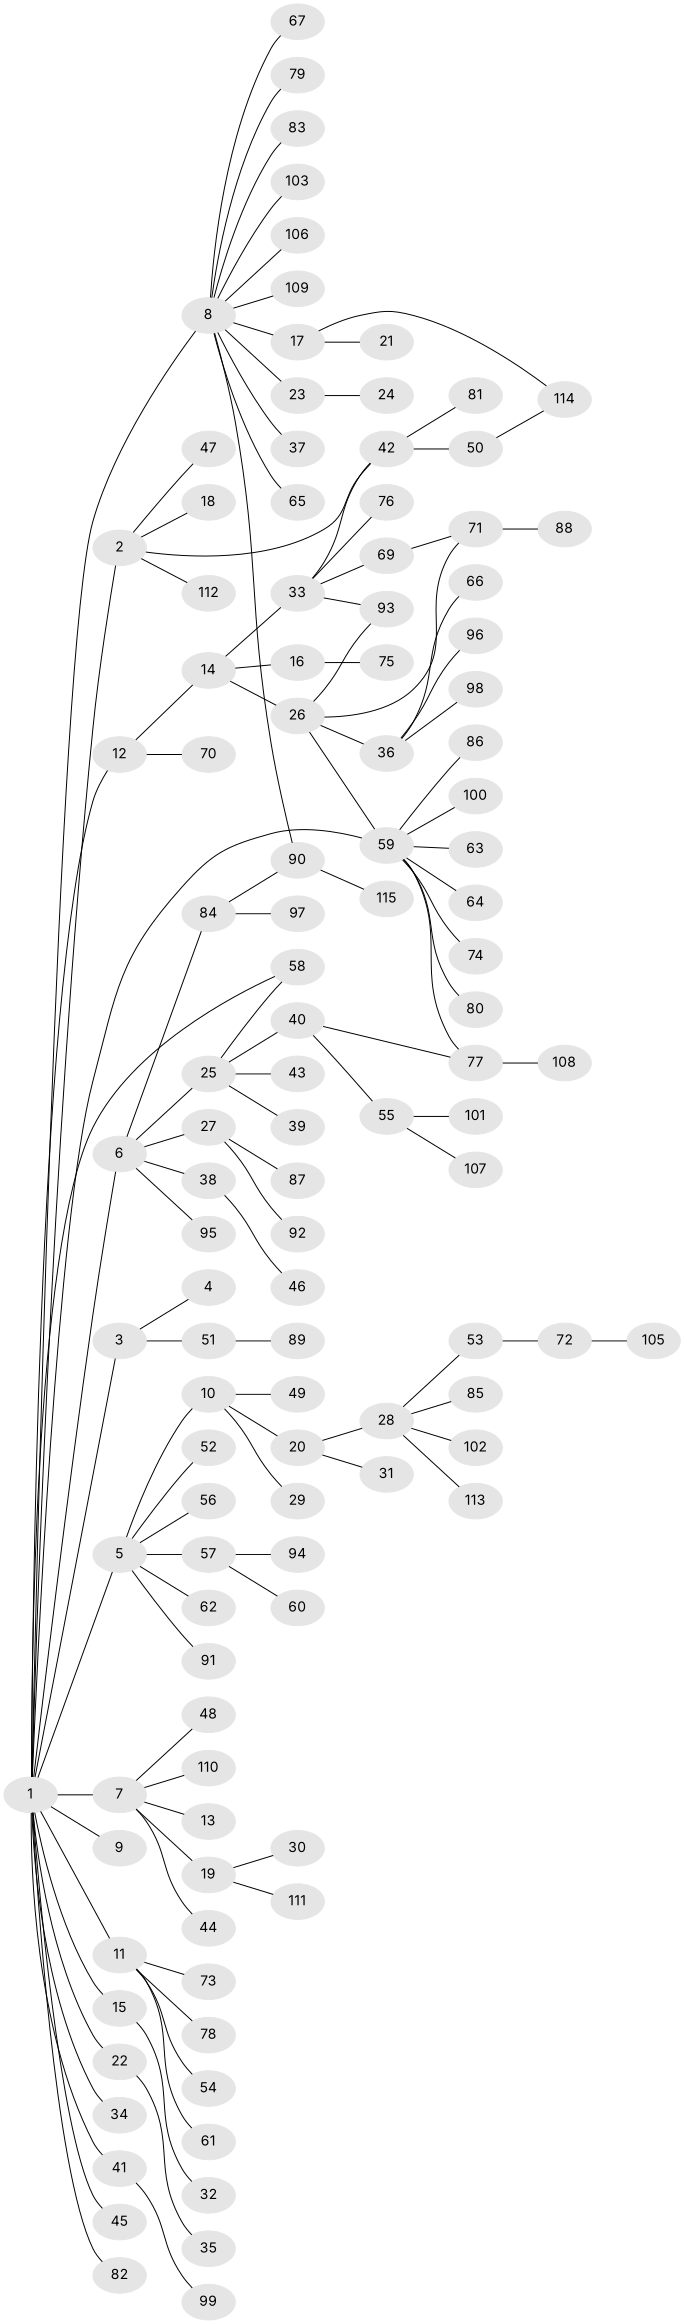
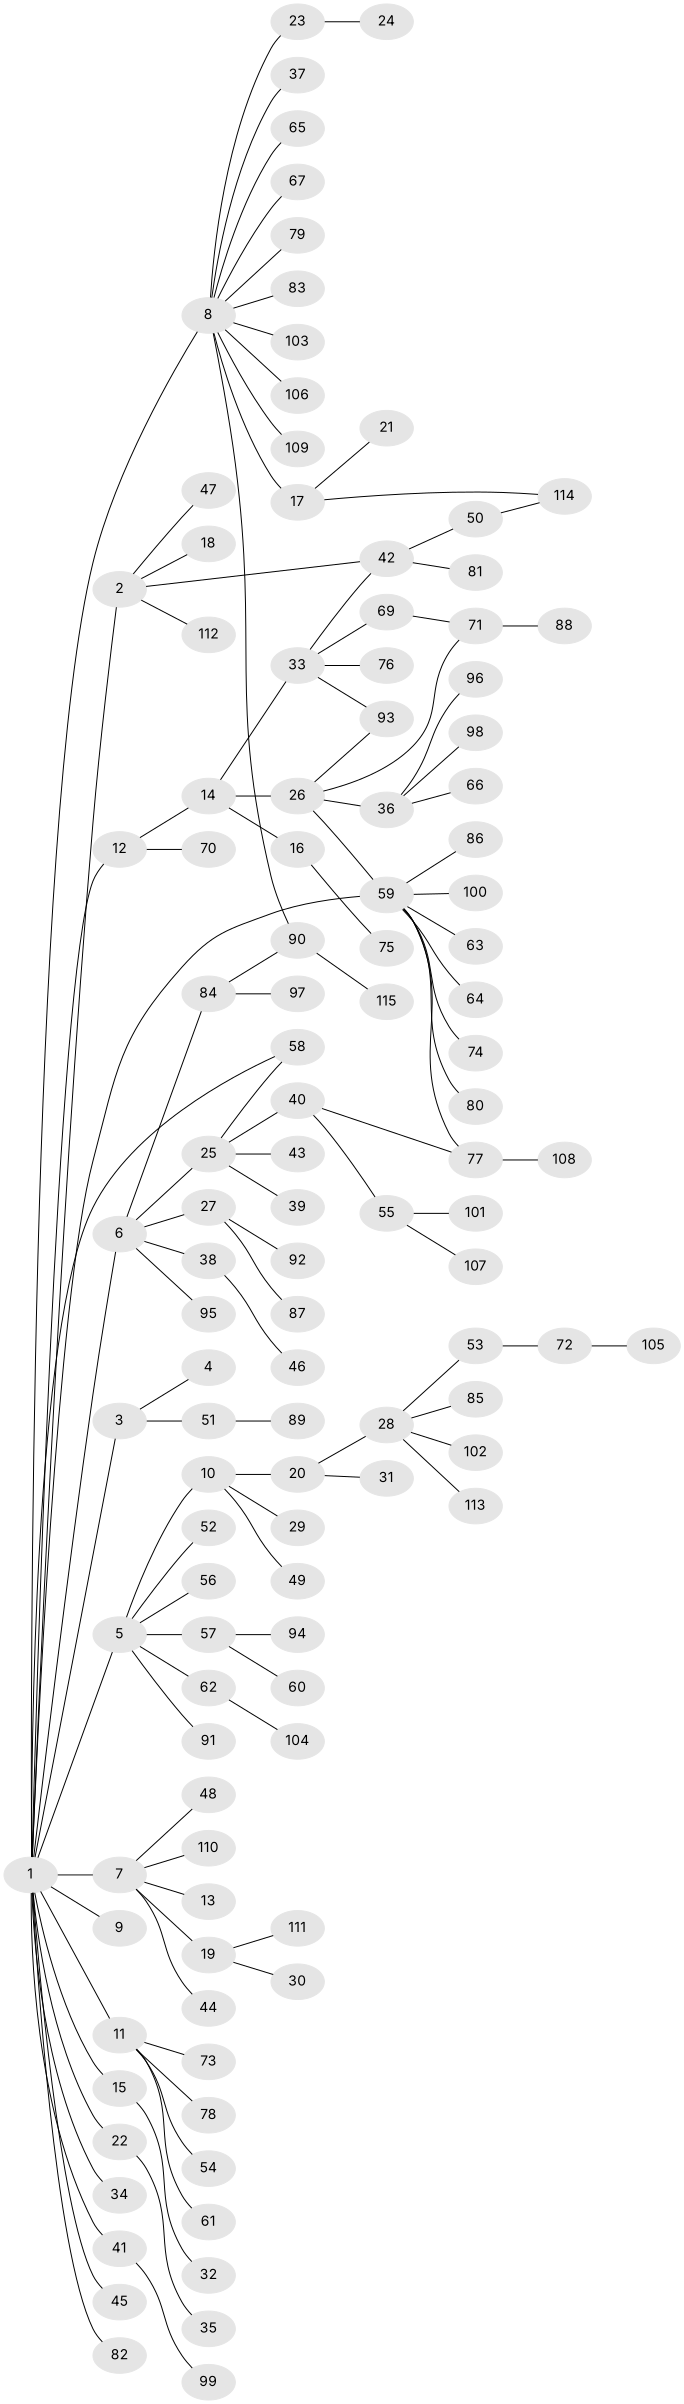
none -> (298, 1741)
